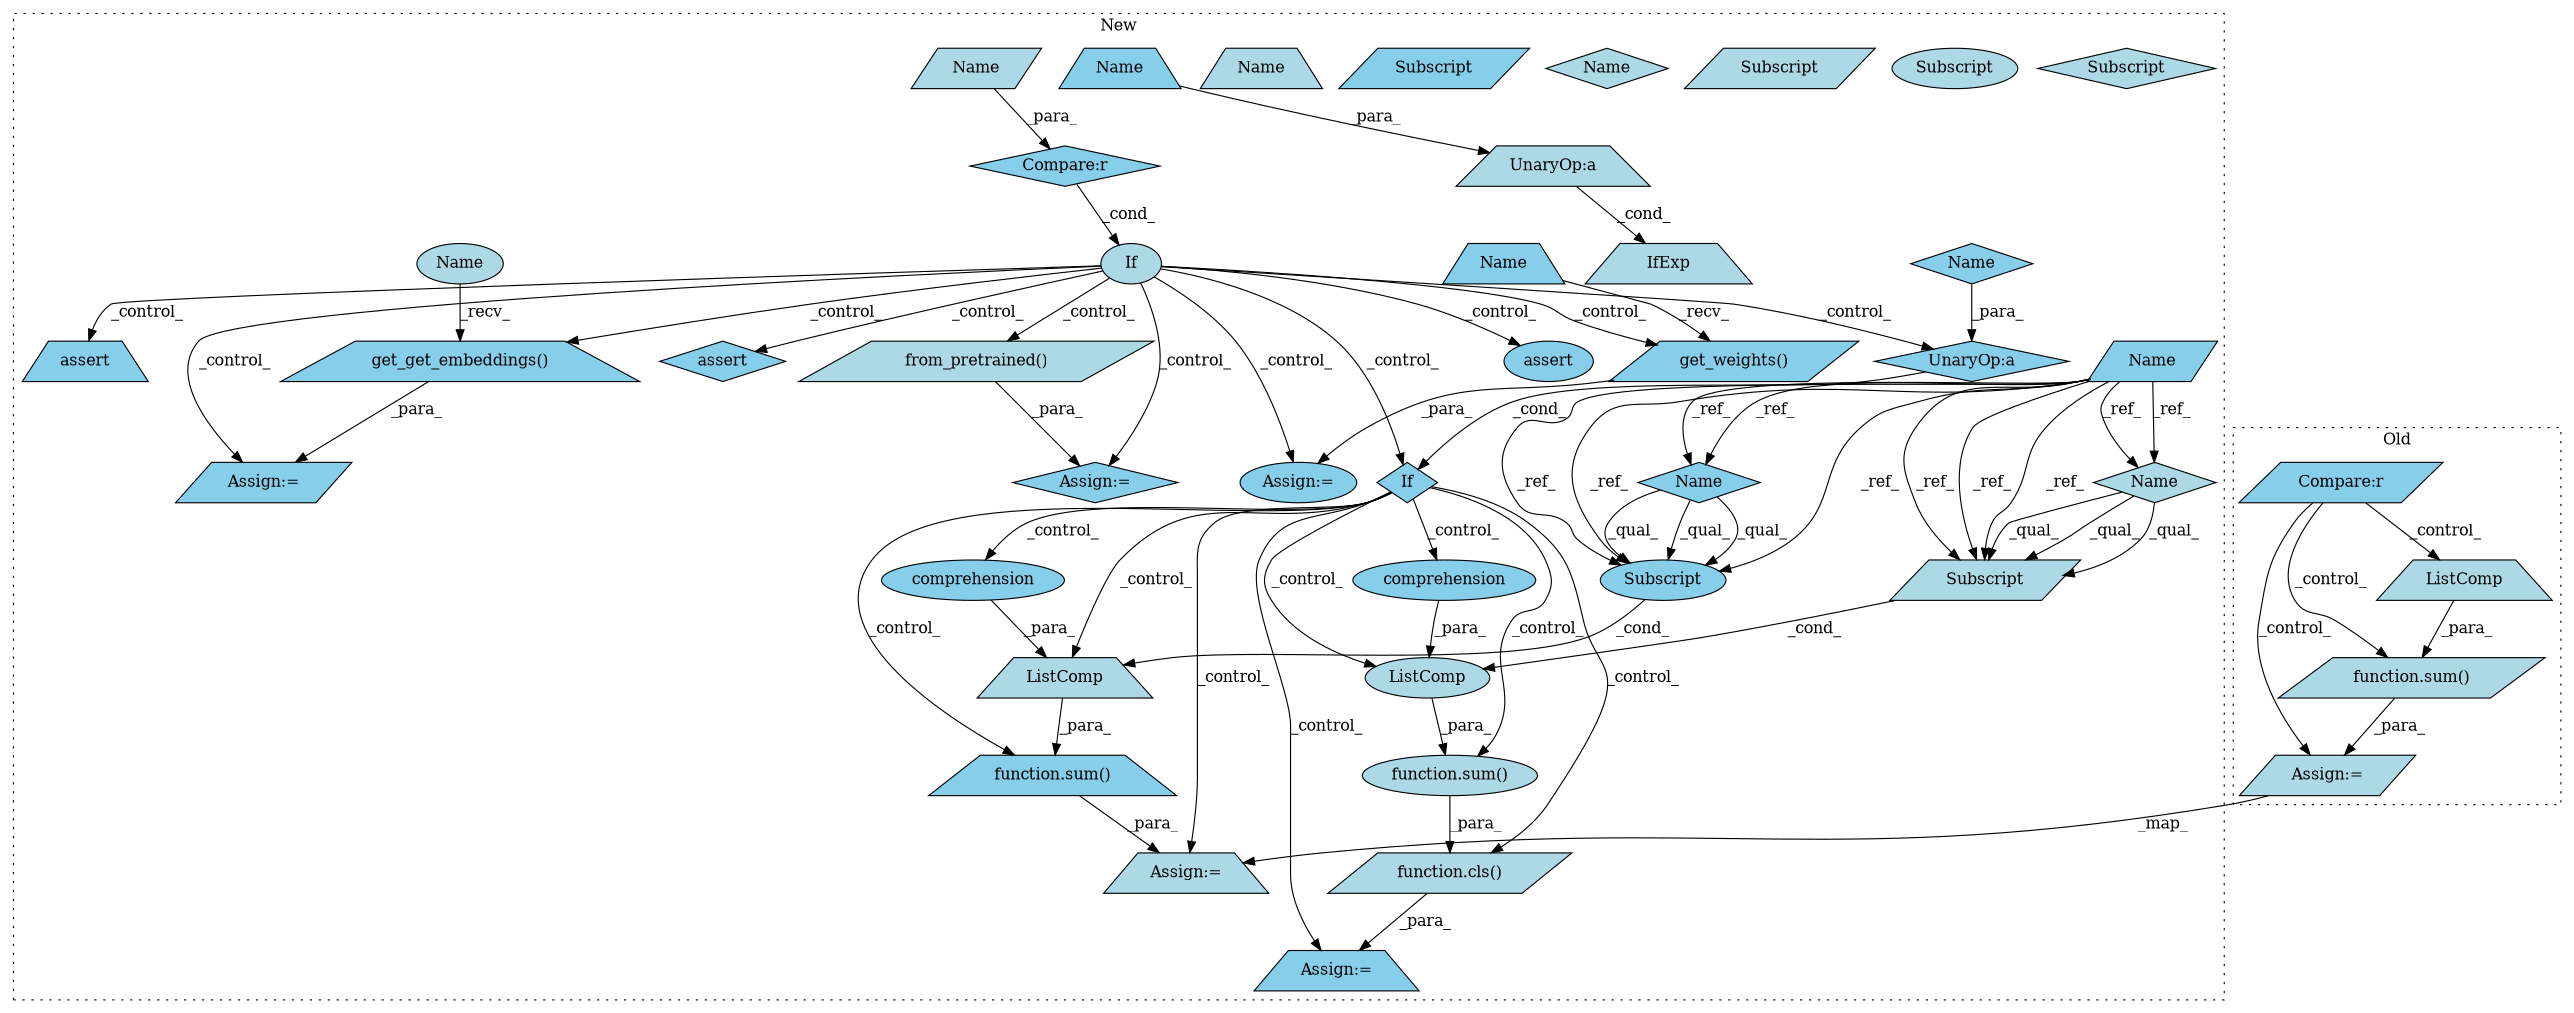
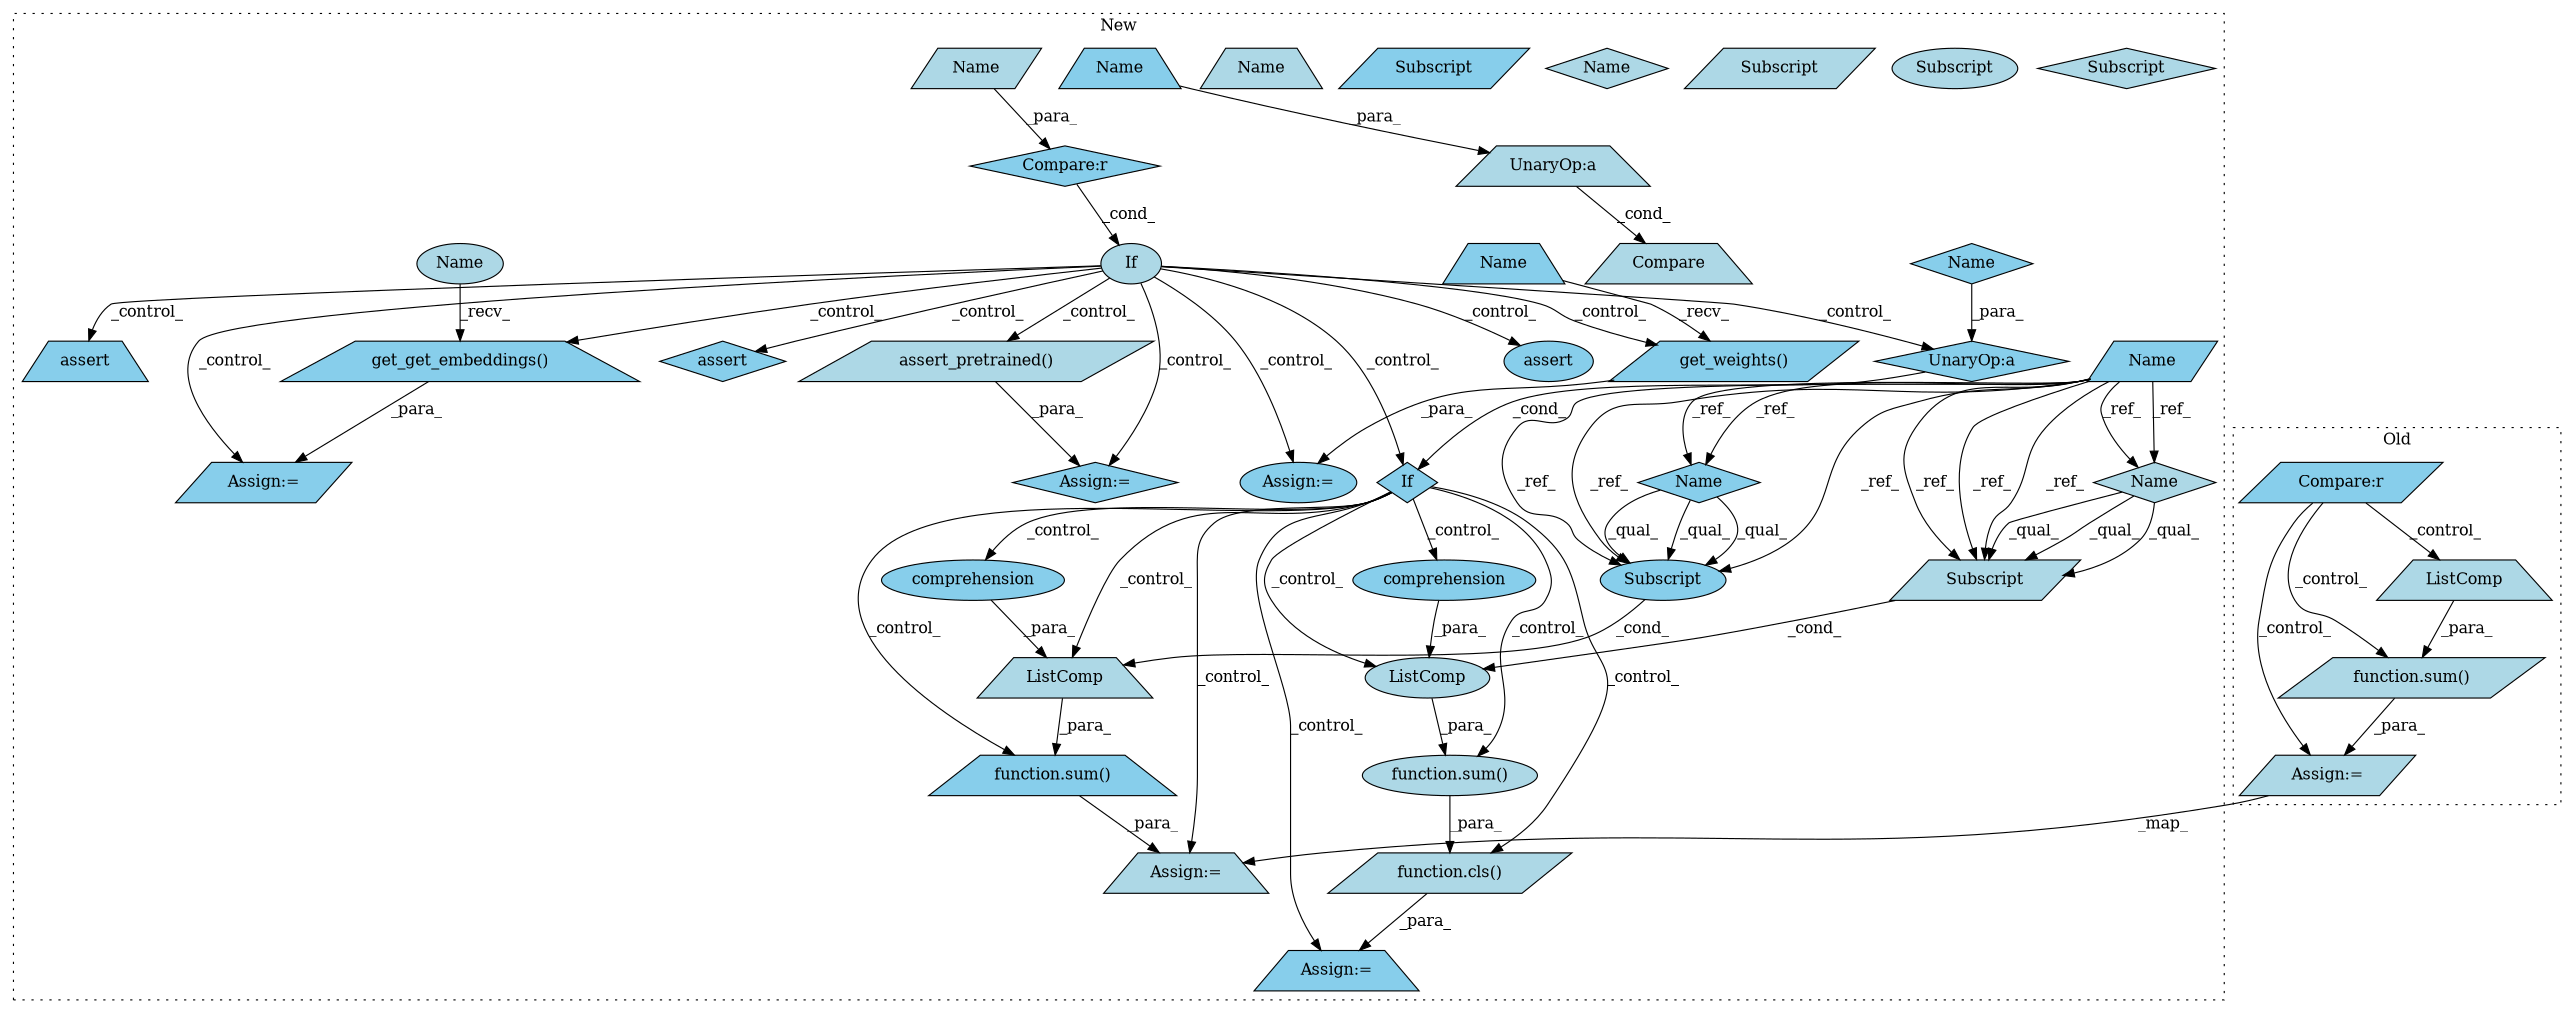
(1669, 264) -> (1669, 264)
(976, 361) -> (976, 361)
